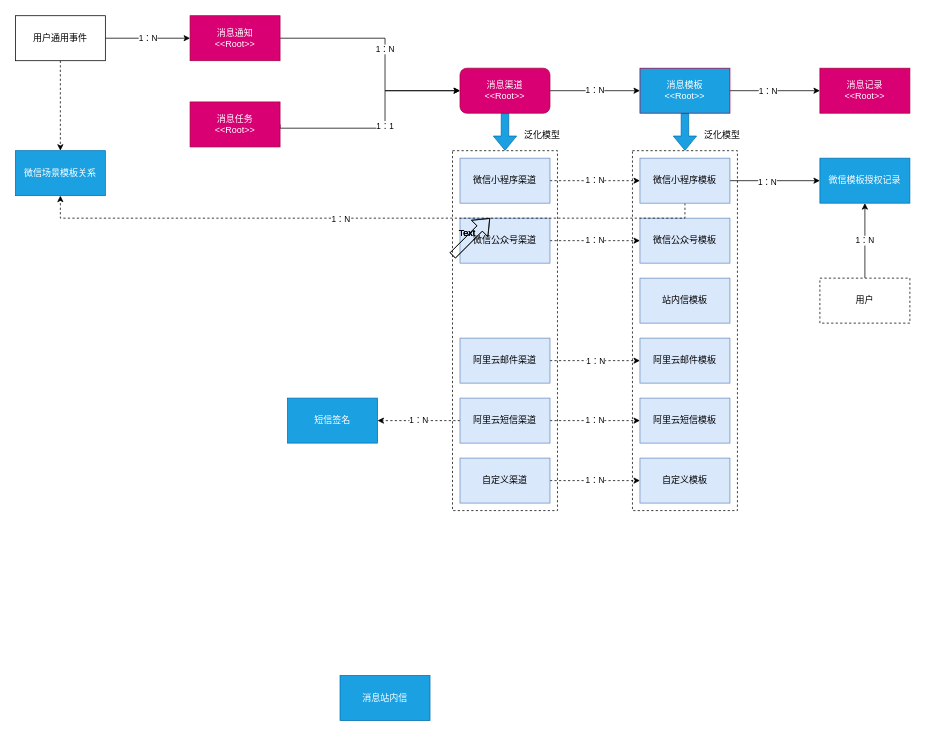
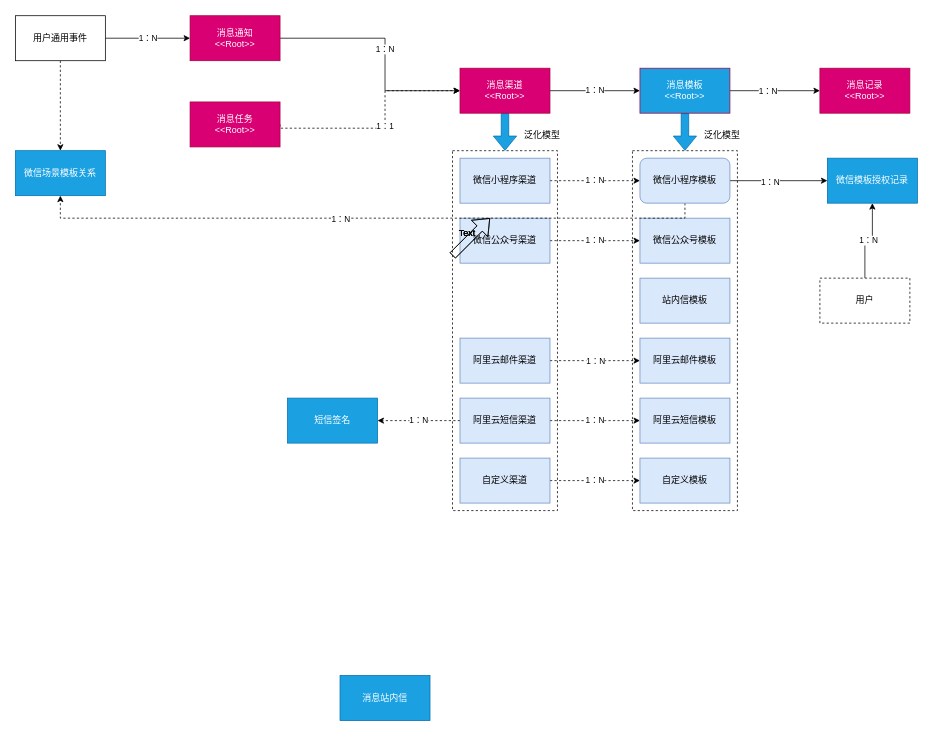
(505, 90) -> (505, 90)
(327, 128) -> (327, 128)
(685, 180) -> (685, 180)
(865, 180) -> (873, 180)
